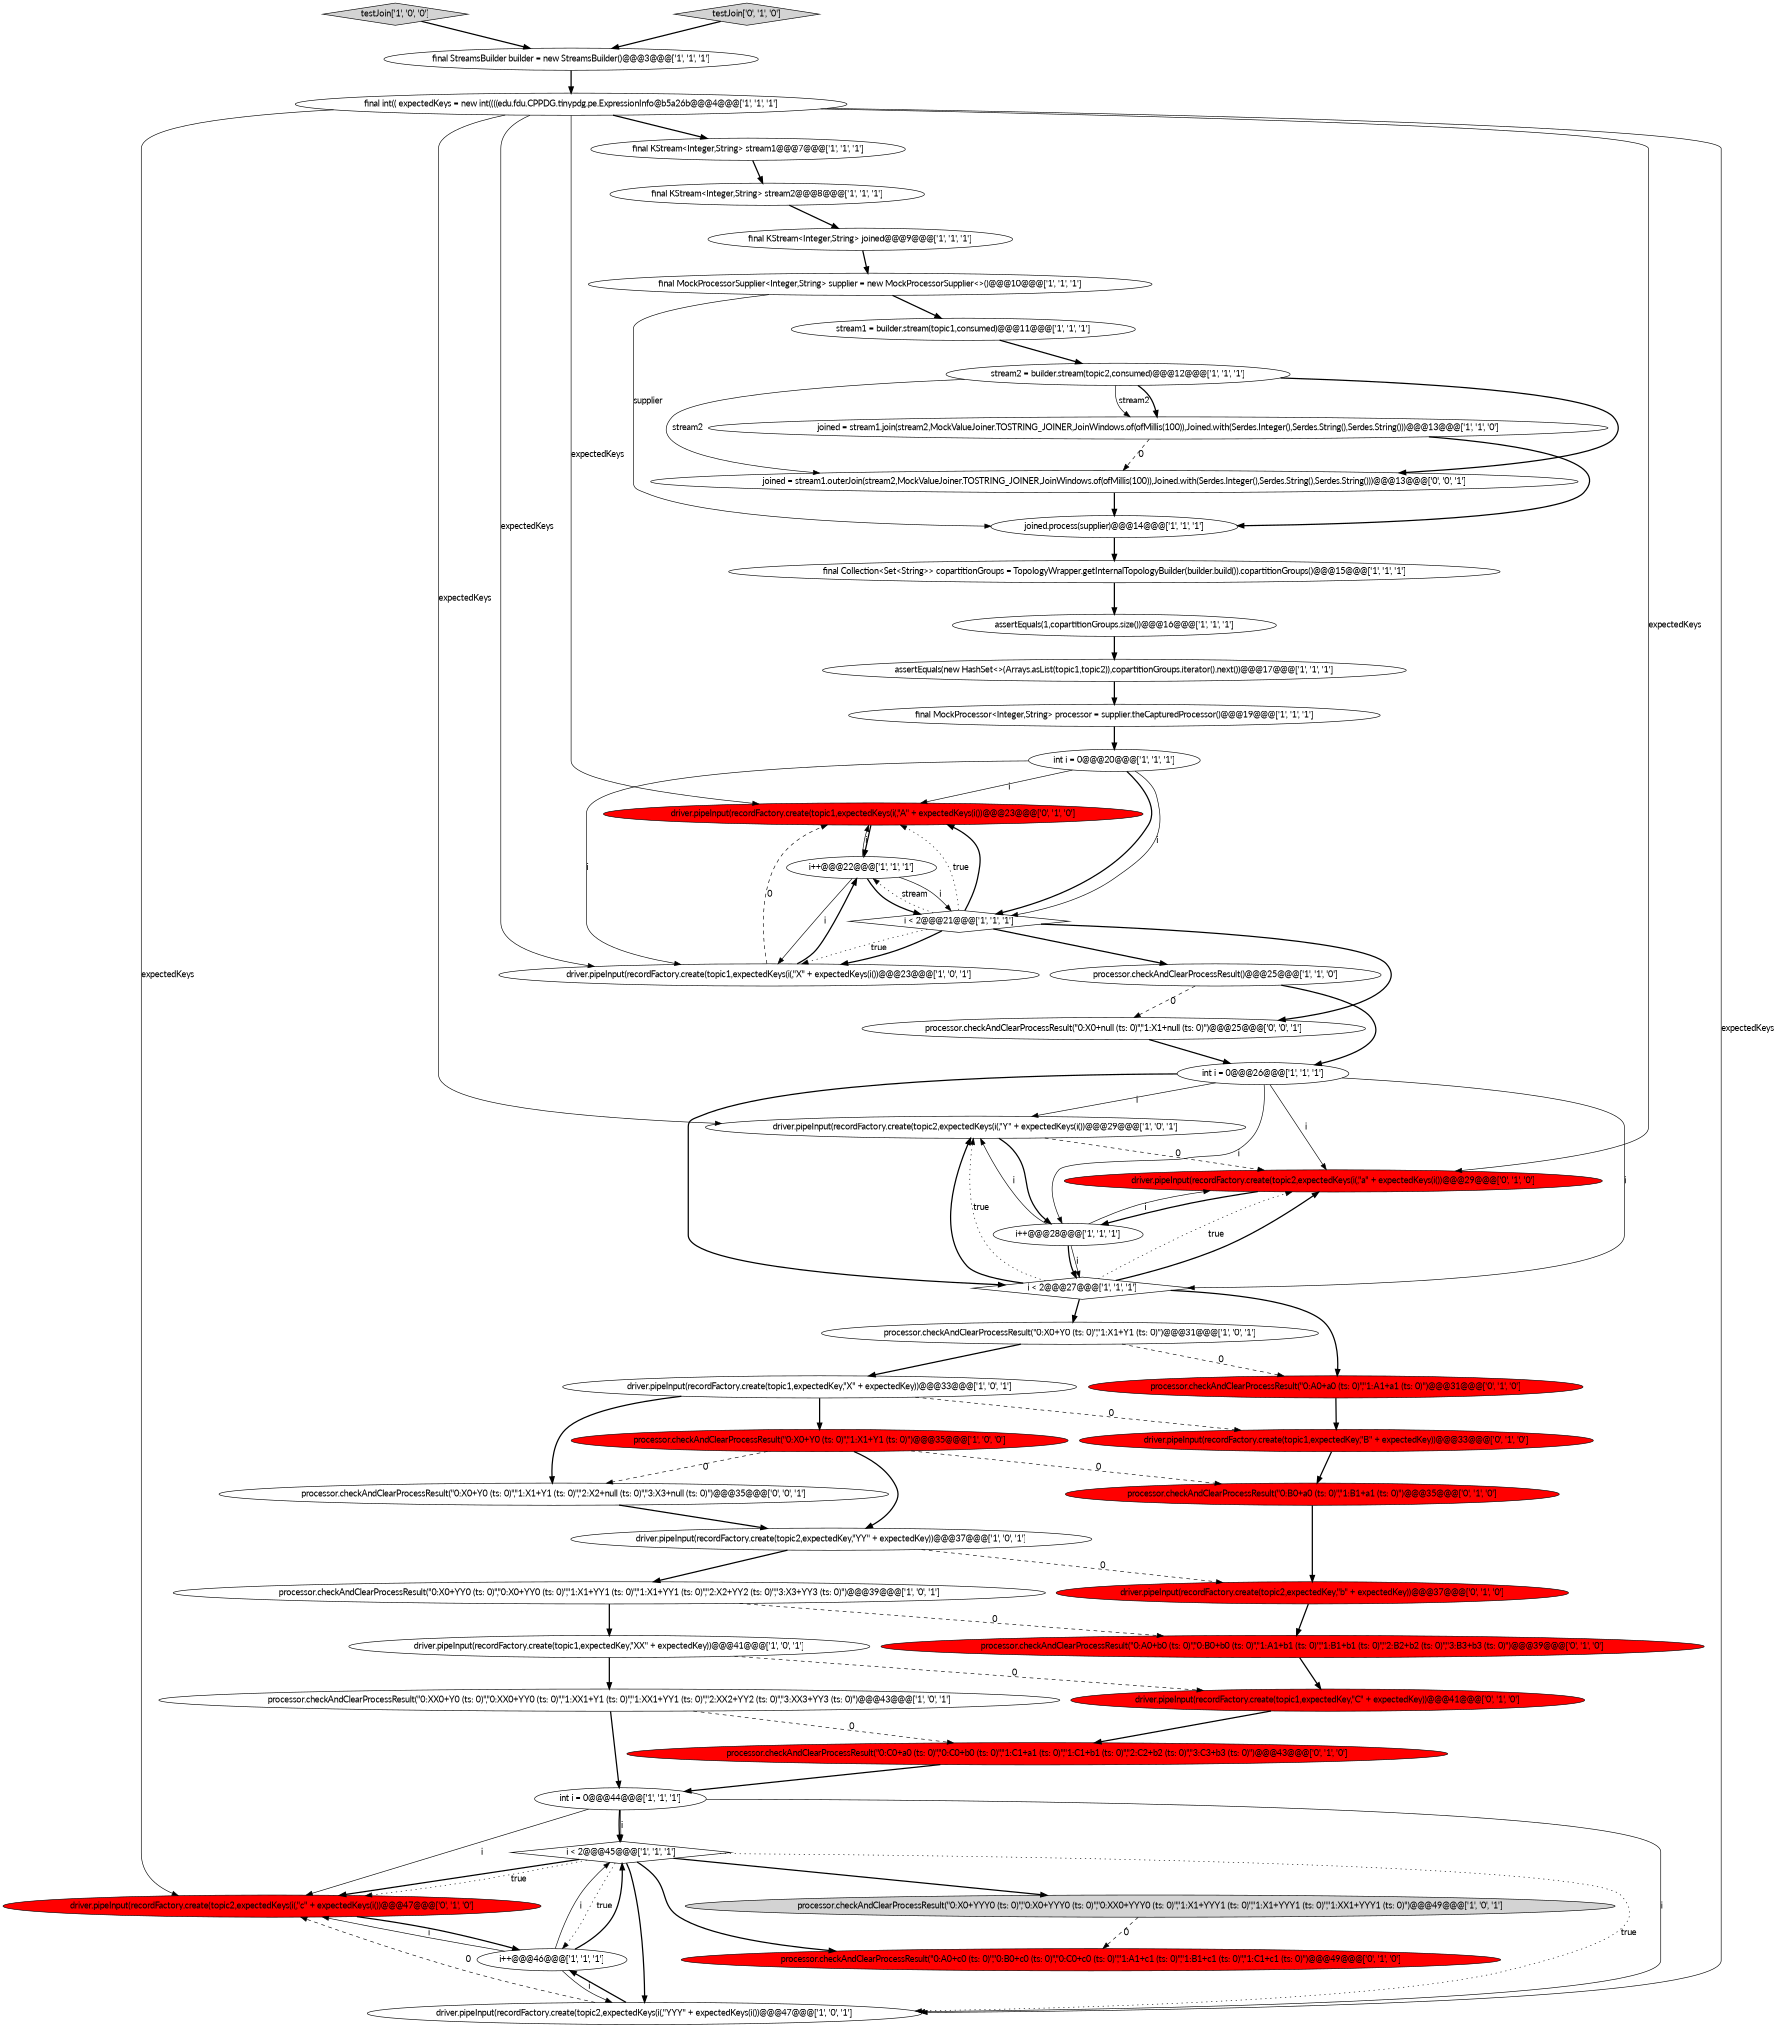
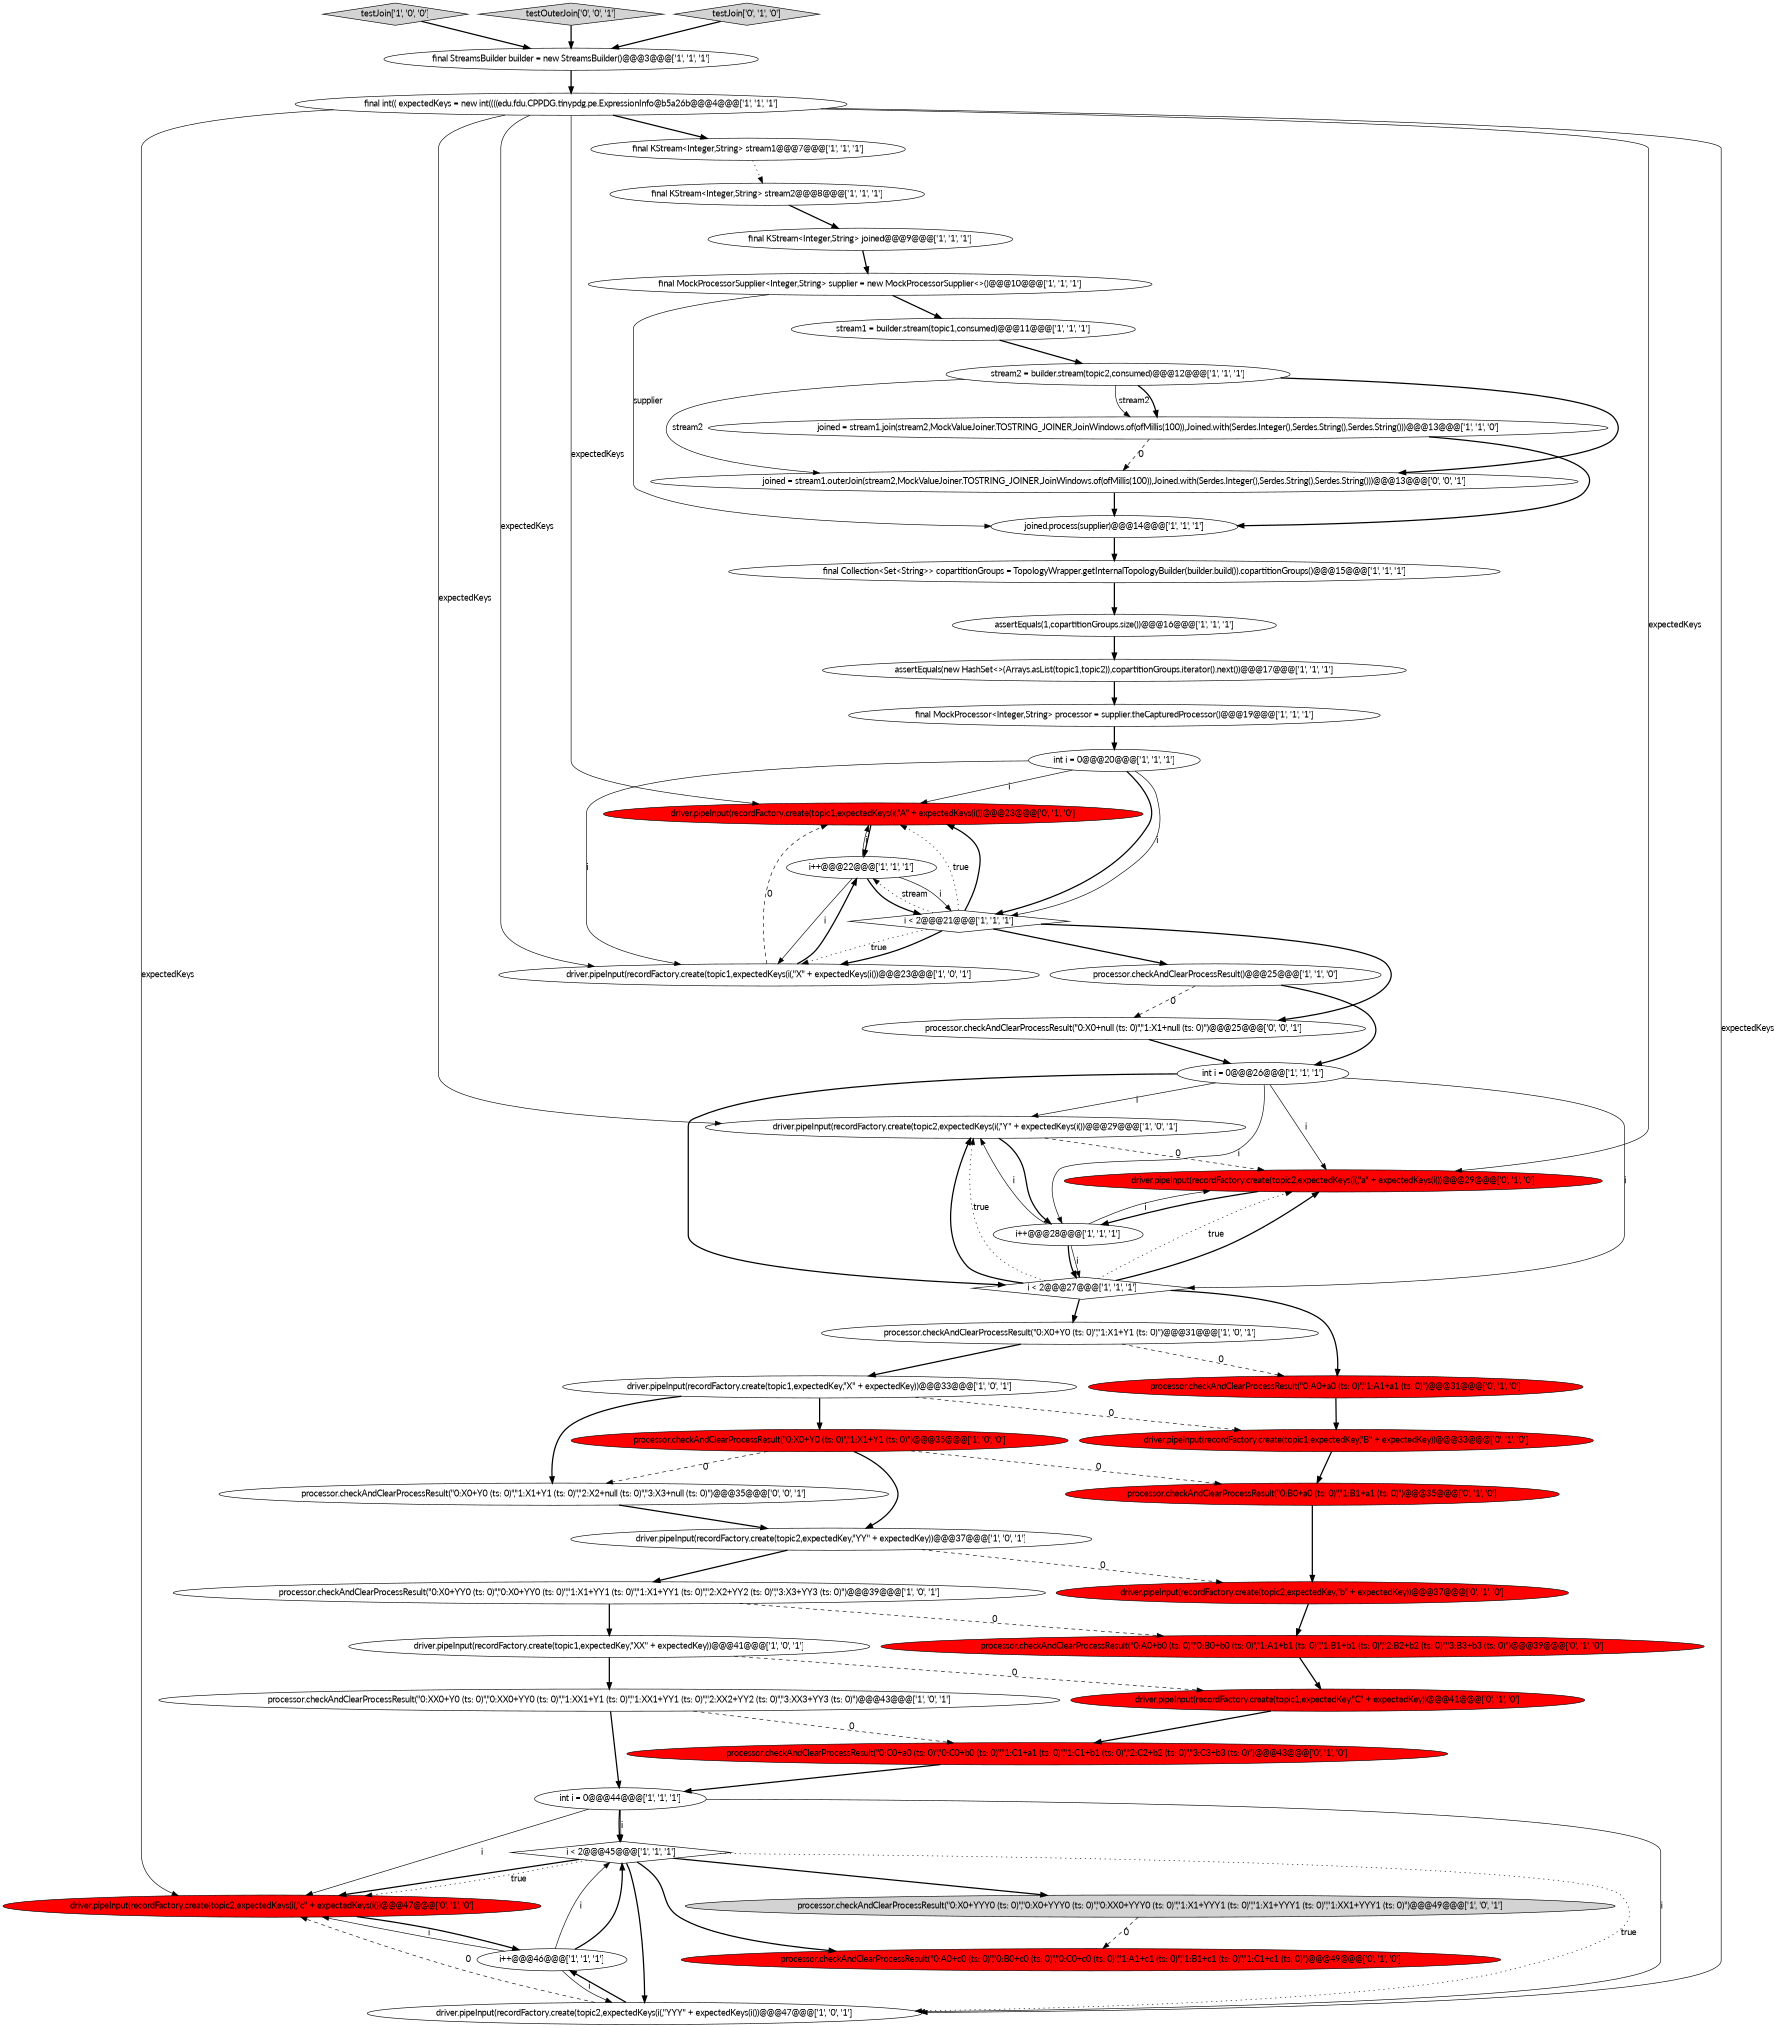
none -> (571, 14)
(756, 169) -> (756, 169)
(591, 1904) -> none
